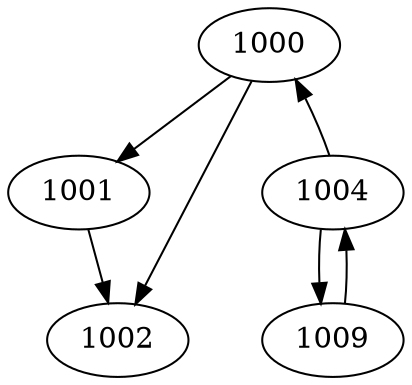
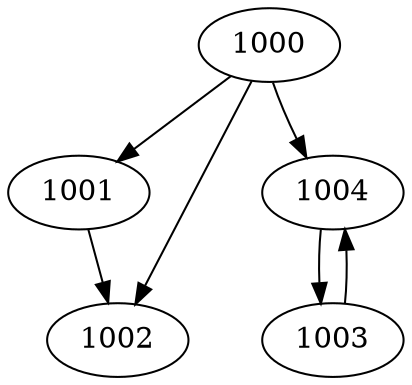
(318, 126) -> (284, 111)
(333, 340) -> (333, 340)
